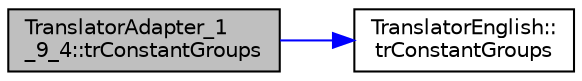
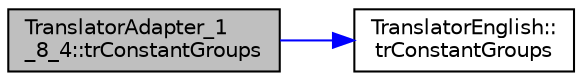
(144, 40) -> (144, 40)
